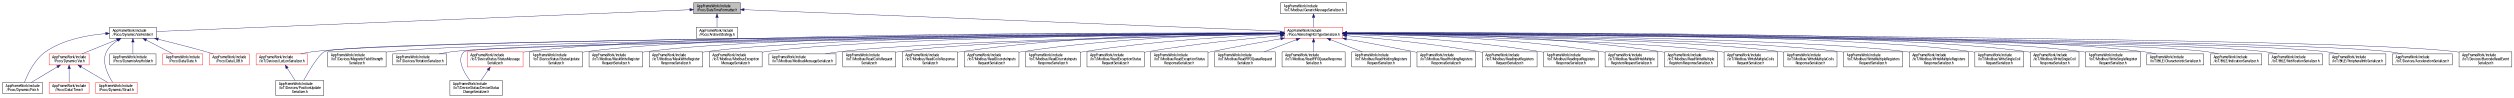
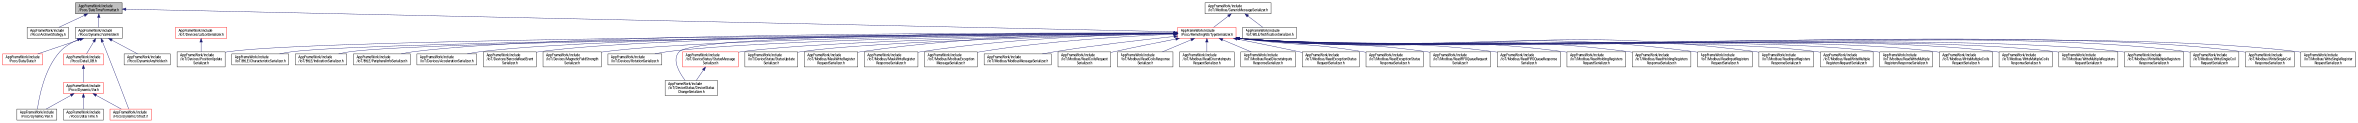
(790, 38) -> none
(1812, 38) -> (1255, 22)
(99, 47) -> (83, 76)
(69, 88) -> (83, 115)
